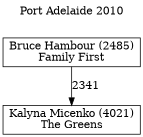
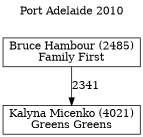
(72, 120) -> (72, 120)
